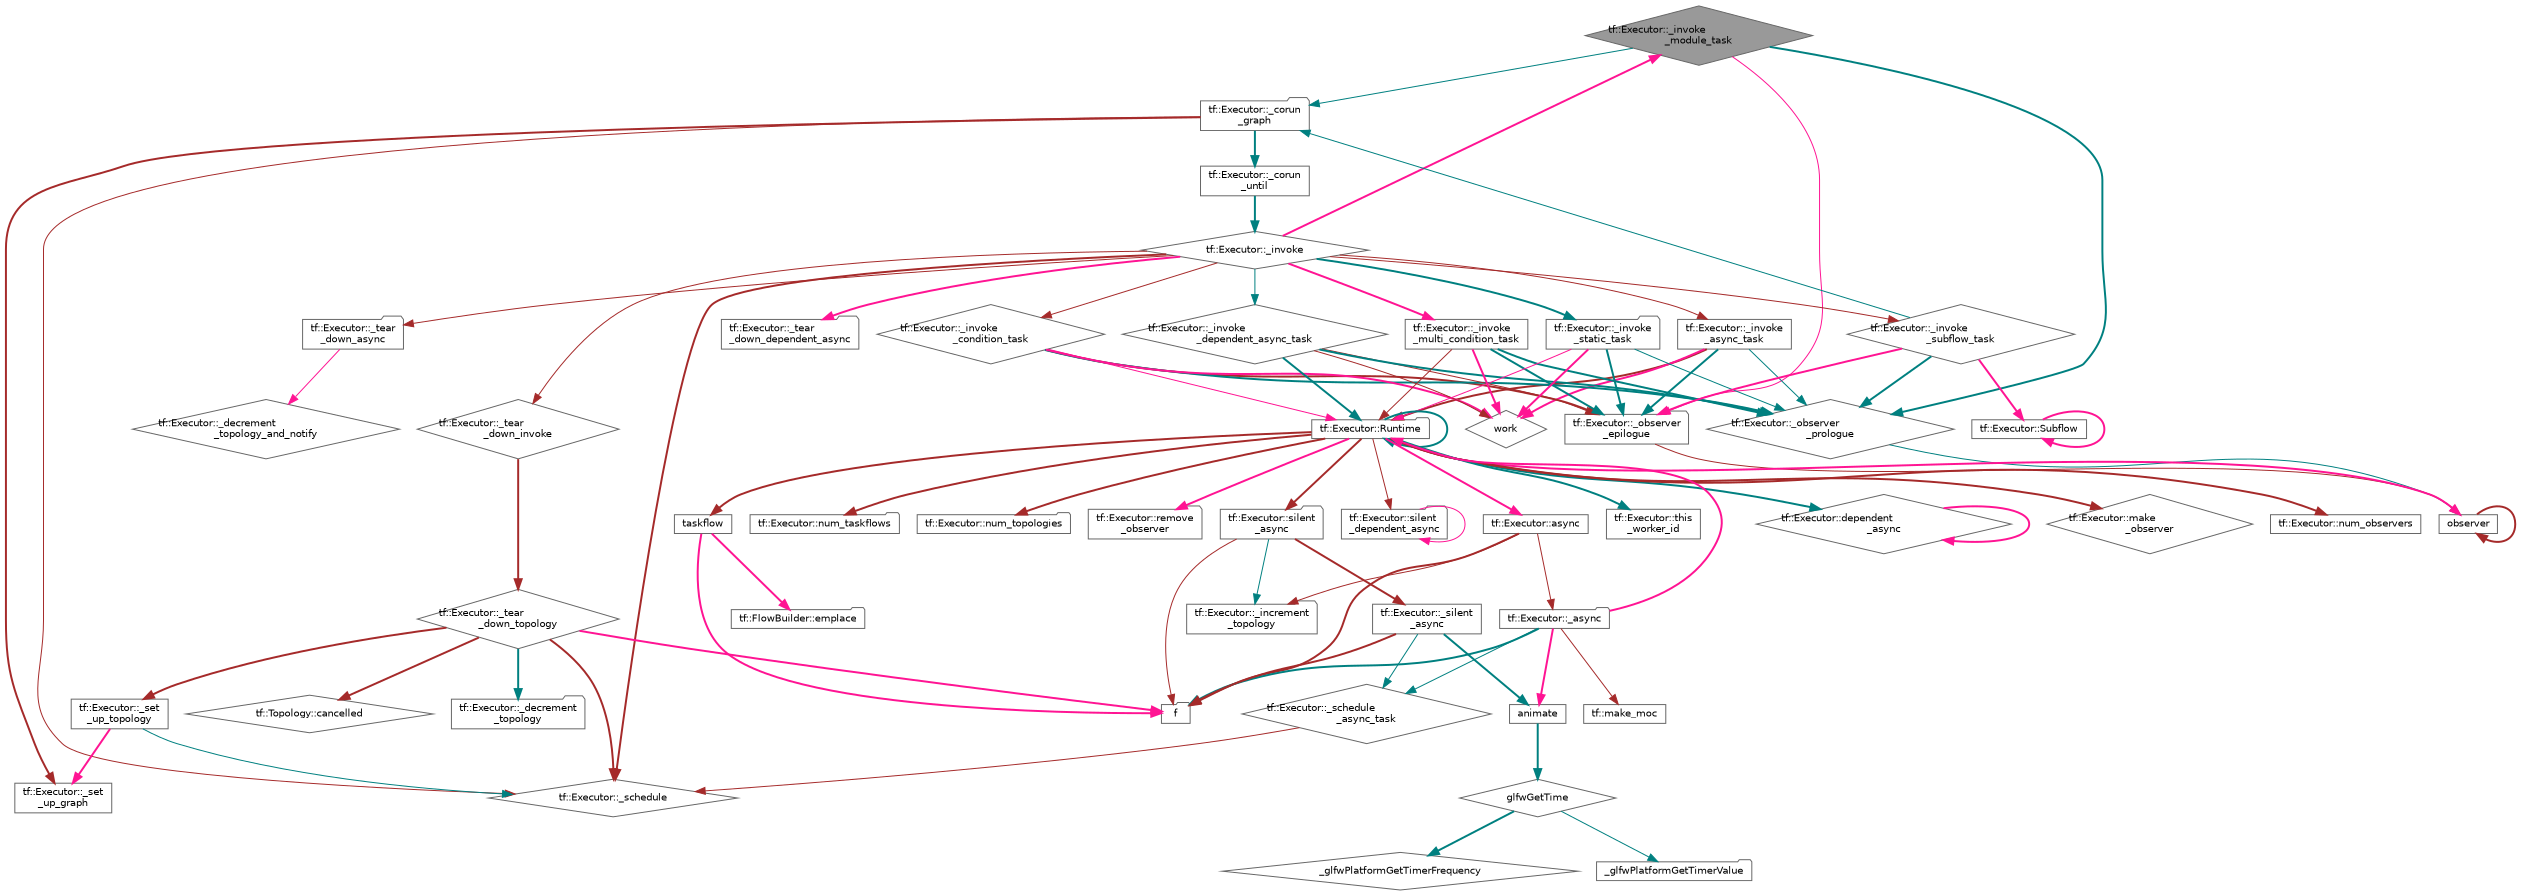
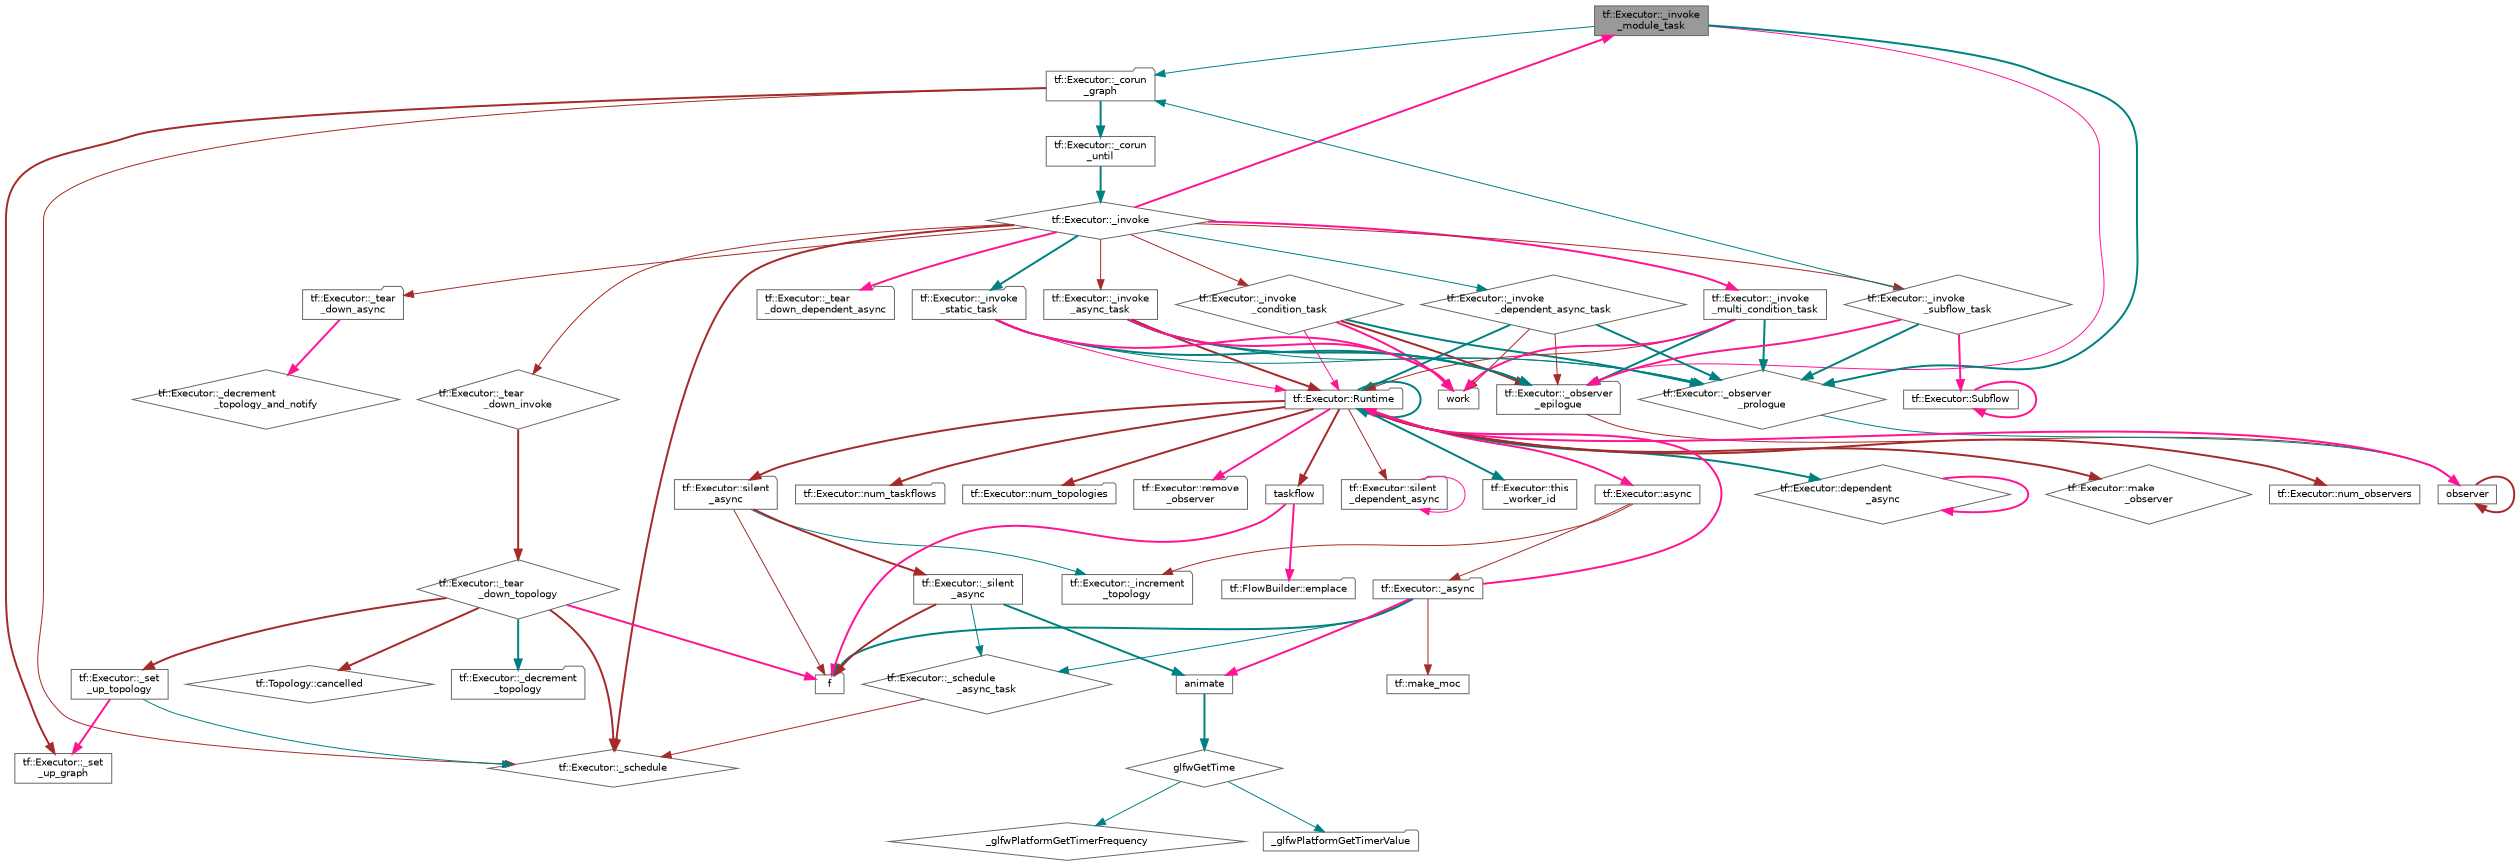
(1699, 36) -> (1651, 21)
(318, 373) -> (318, 343)
(1506, 429) -> (1459, 400)
(1350, 606) -> none
(1476, 831) -> (1143, 801)
